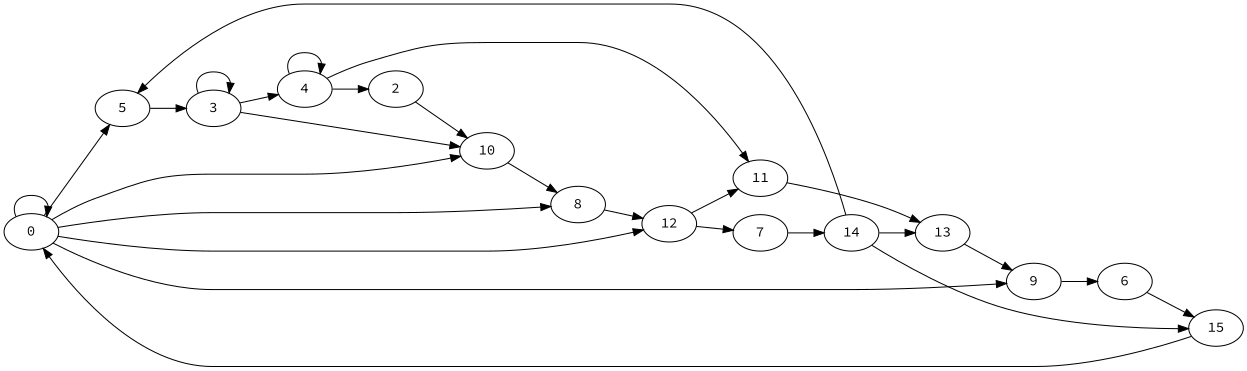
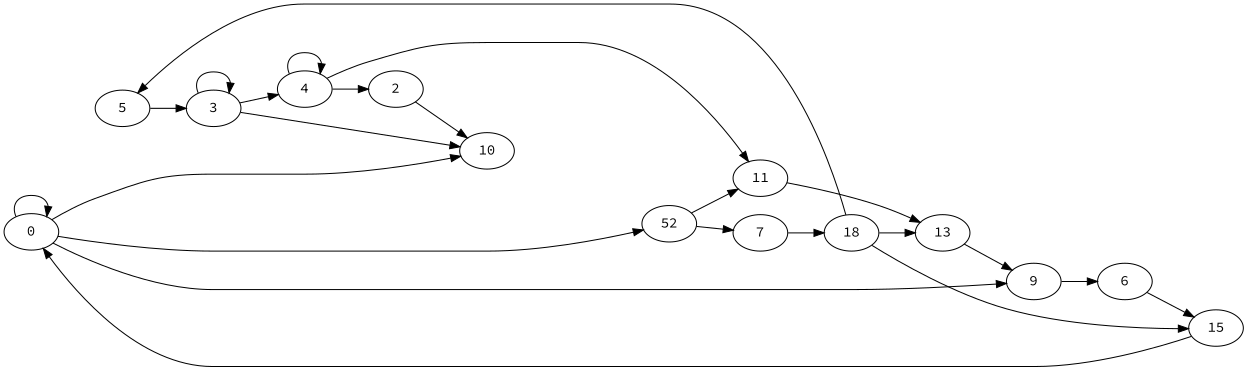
(74, 174) -> none
(578, 205) -> none
(669, 224) -> (669, 224)
(852, 233) -> (852, 233)
